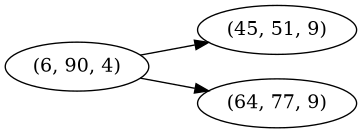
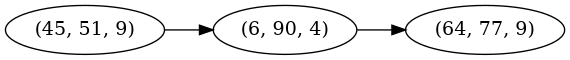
(168, 50) -> (182, 30)
